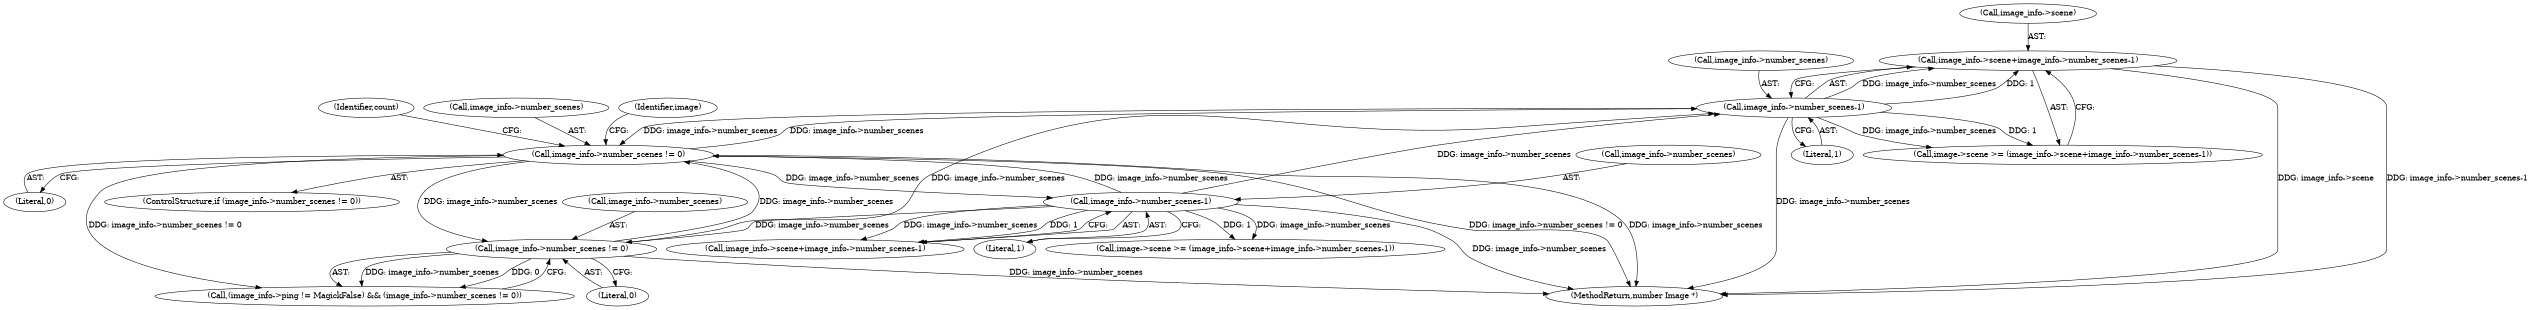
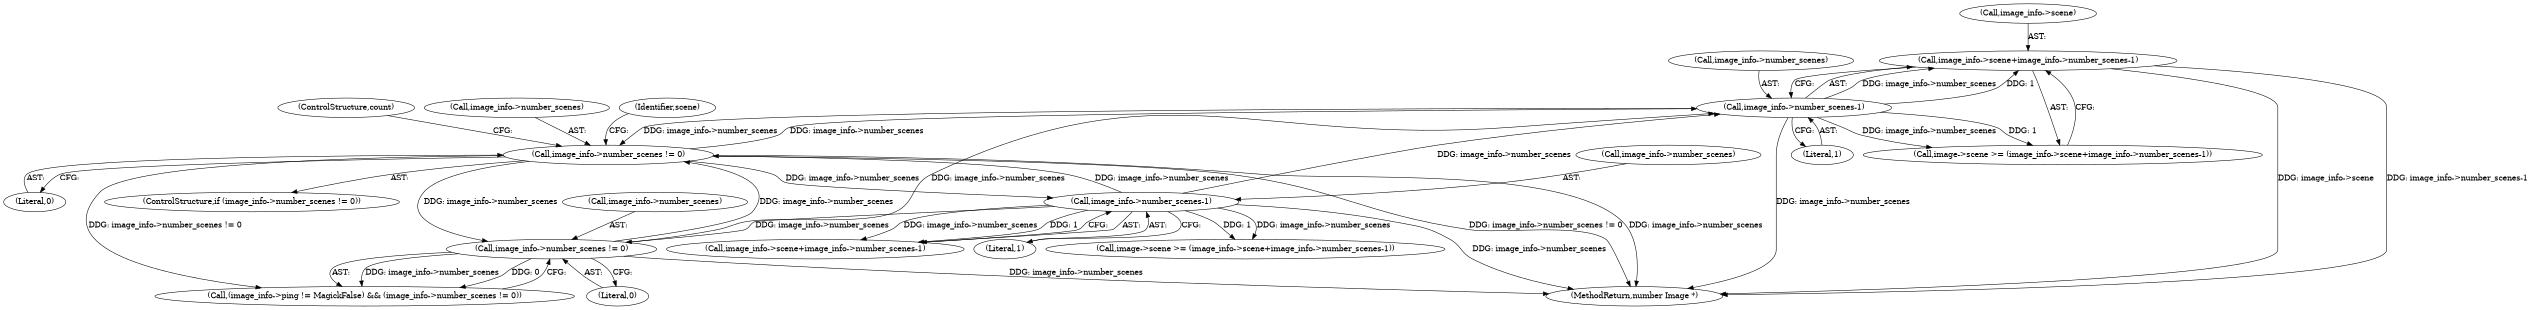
(366, 108) -> (346, 108)
(668, 108) -> (667, 108)
